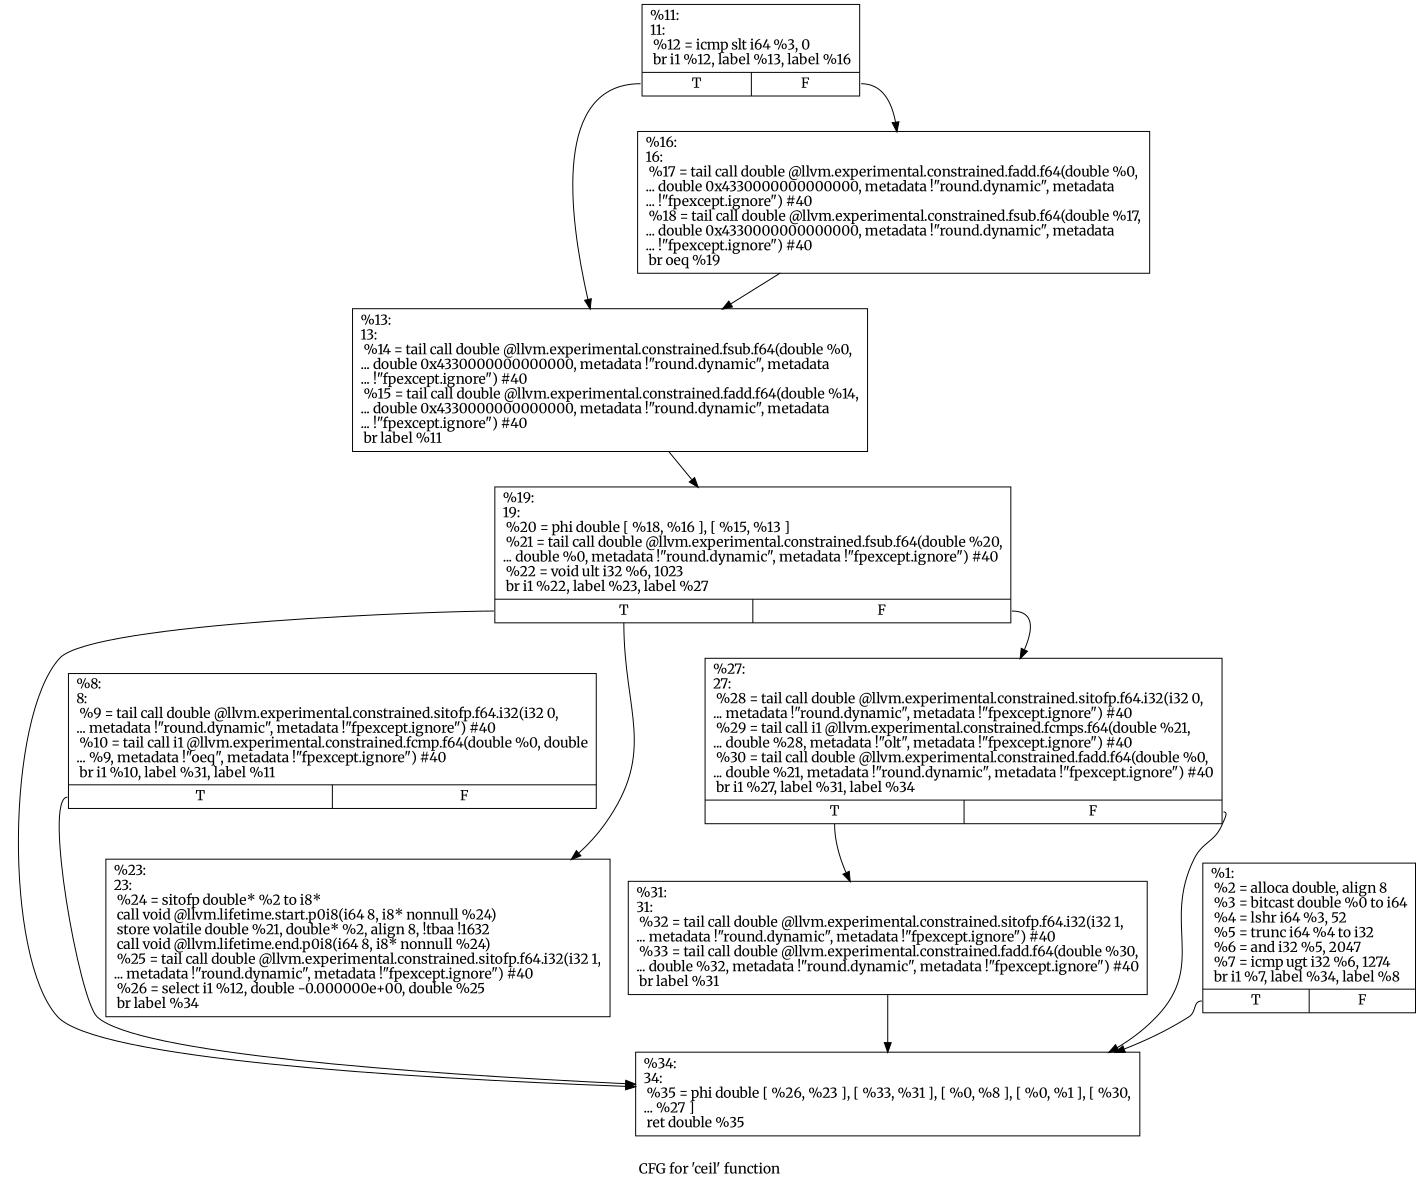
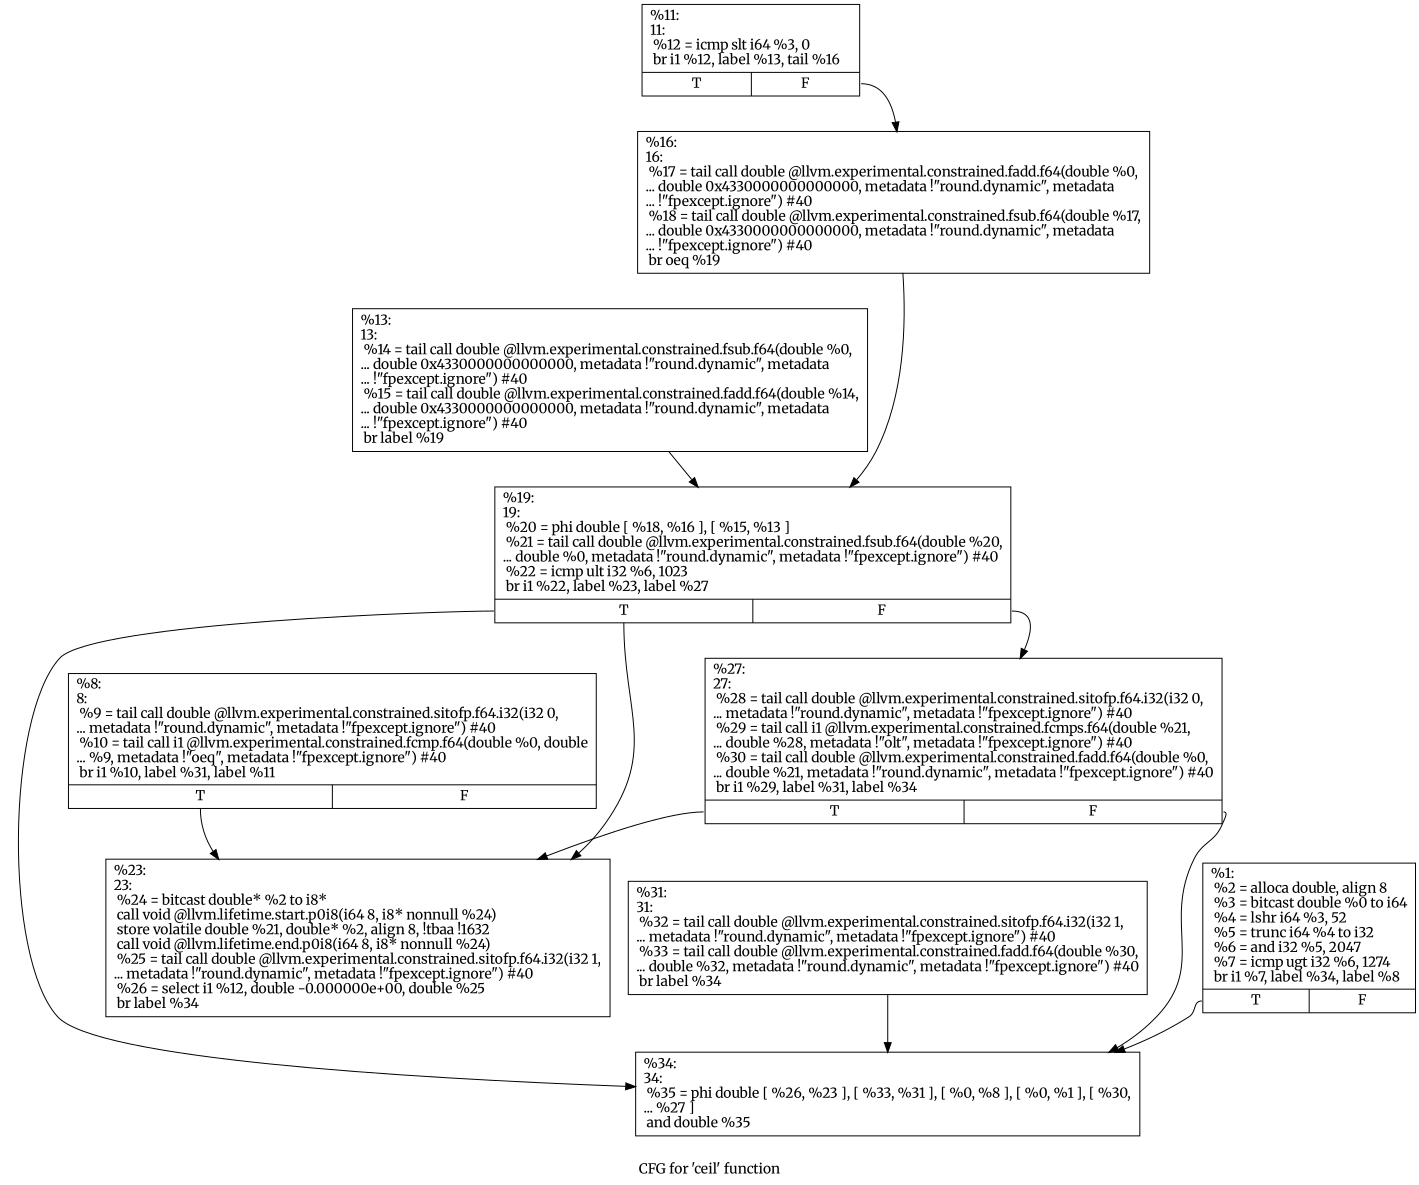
(751, 60) -> (745, 60)
(574, 174) -> none
(756, 288) -> (898, 381)
(401, 439) -> (402, 439)
(593, 572) -> (596, 572)
(814, 788) -> (815, 788)
(838, 849) -> (624, 829)
(218, 901) -> (221, 901)
(678, 982) -> (679, 982)
(246, 1054) -> (204, 831)
(694, 1123) -> (697, 1123)
